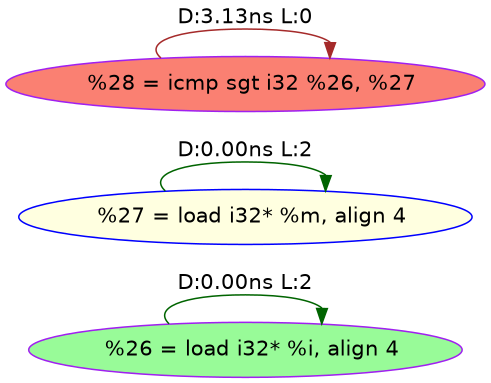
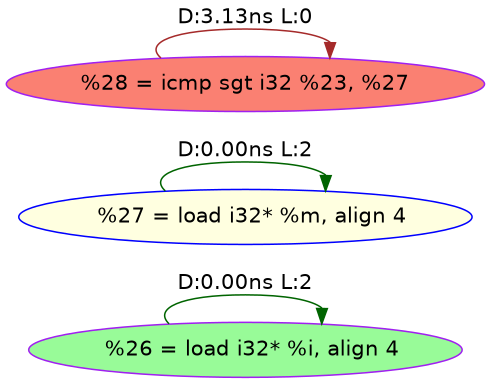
(245, 84) -> (245, 84)
